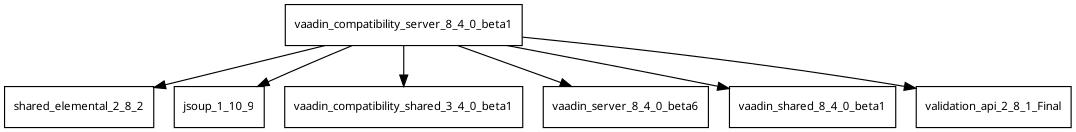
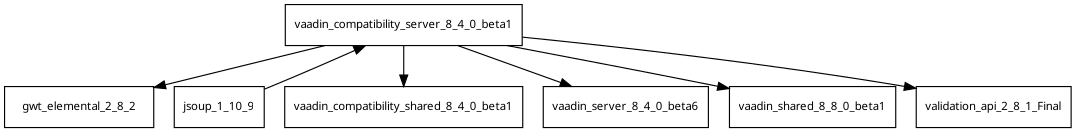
(310, 63) -> (310, 70)
(79, 107) -> (79, 107)
(404, 107) -> (404, 107)
(813, 107) -> (813, 107)
